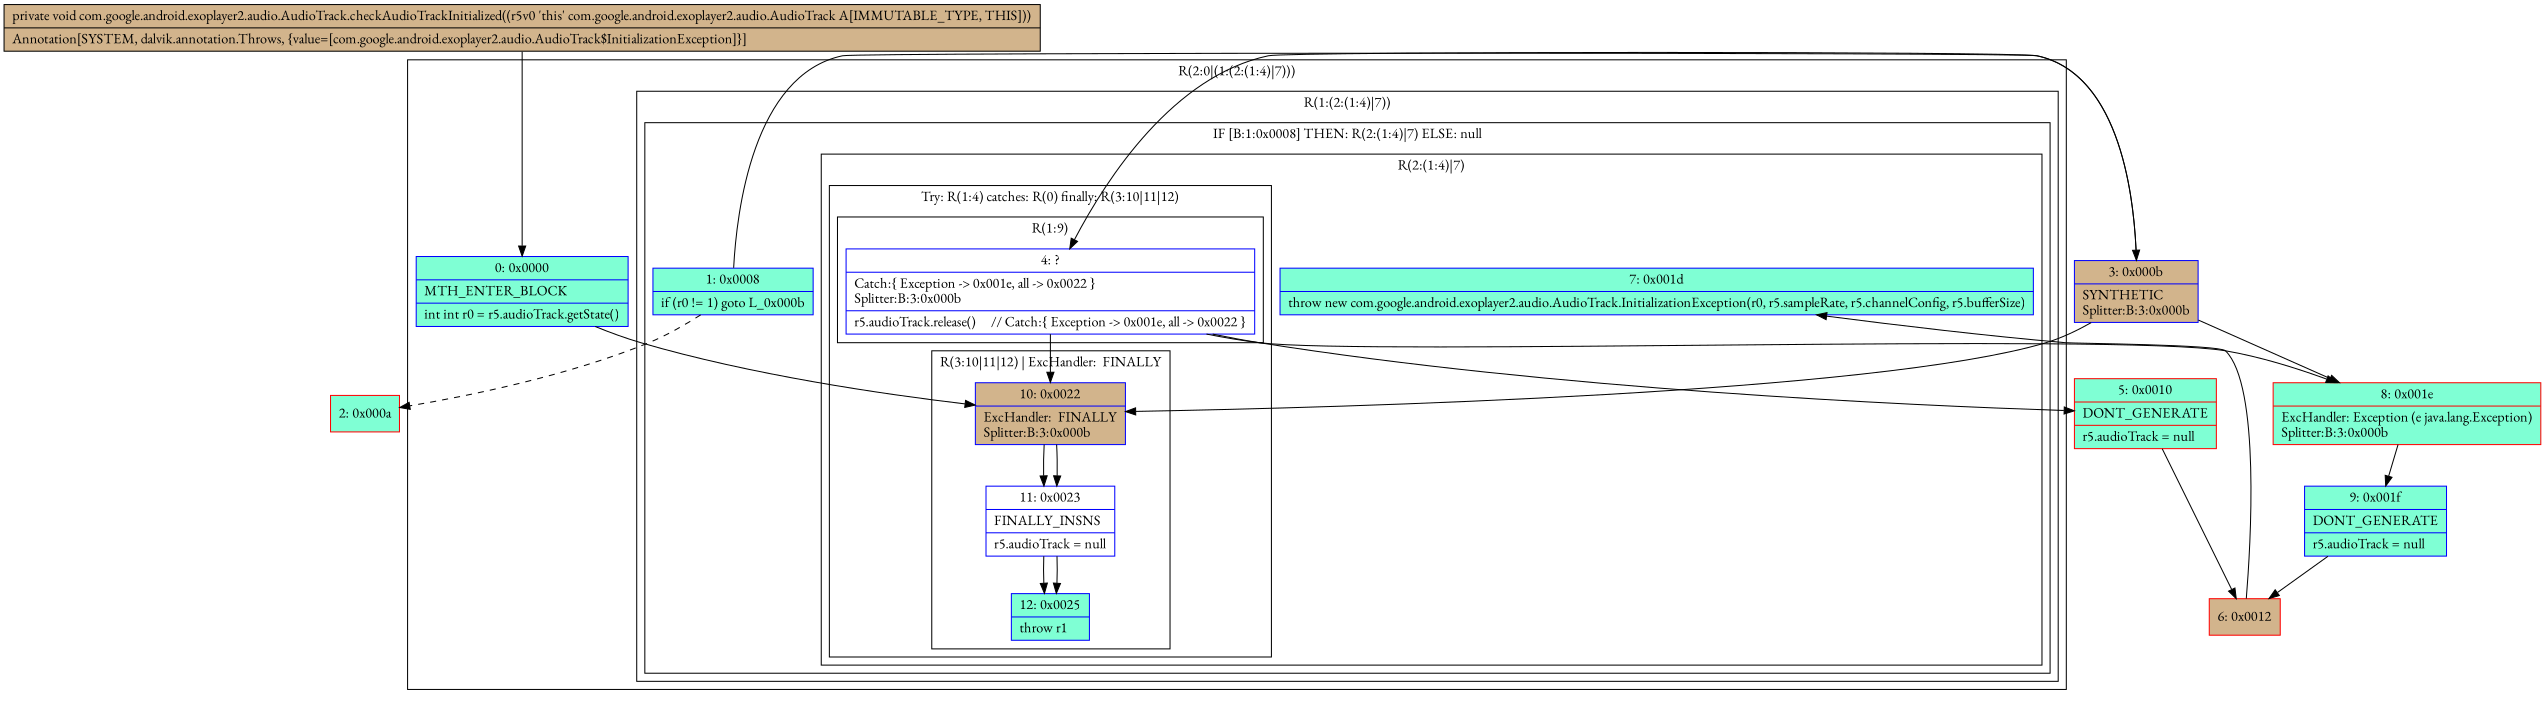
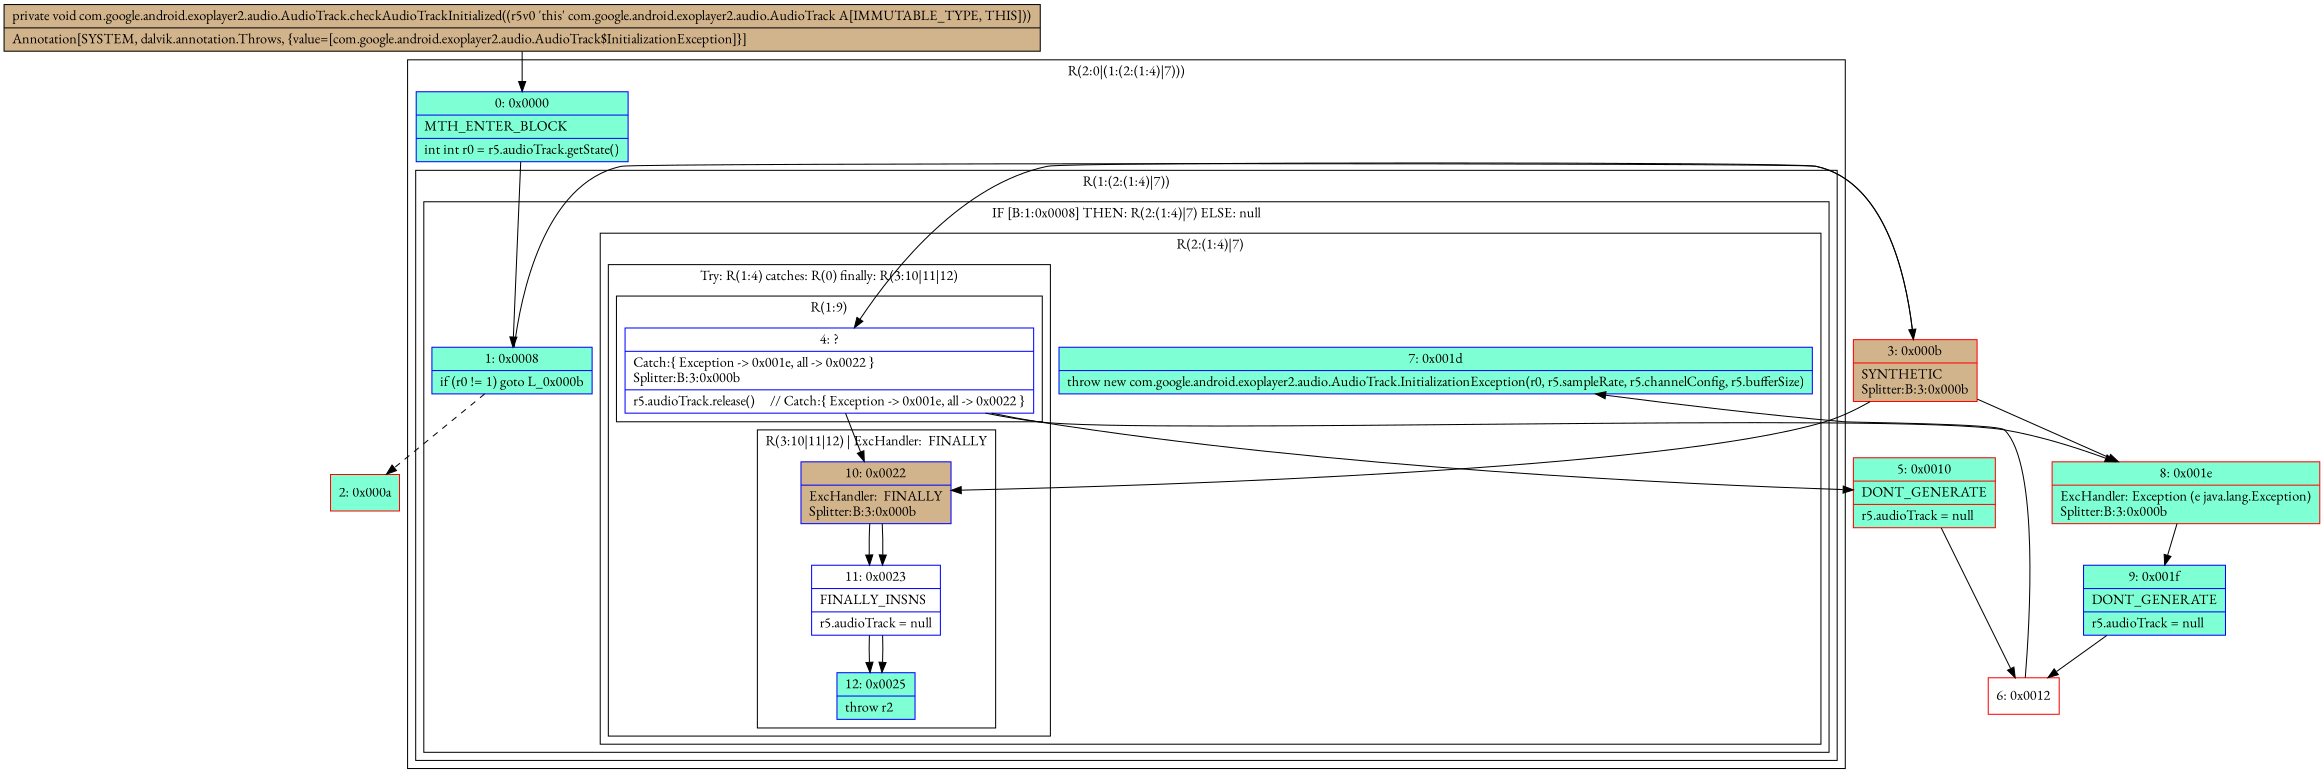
(2136, 291) -> (1915, 371)
(778, 375) -> (517, 249)
(2245, 617) -> (2024, 696)
(1044, 628) -> (869, 707)
